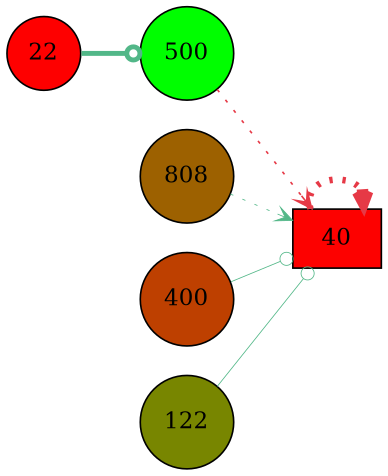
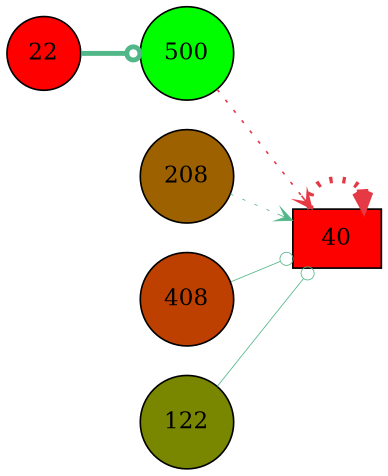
(187, 176) -> (187, 176)
(187, 299) -> (187, 299)
